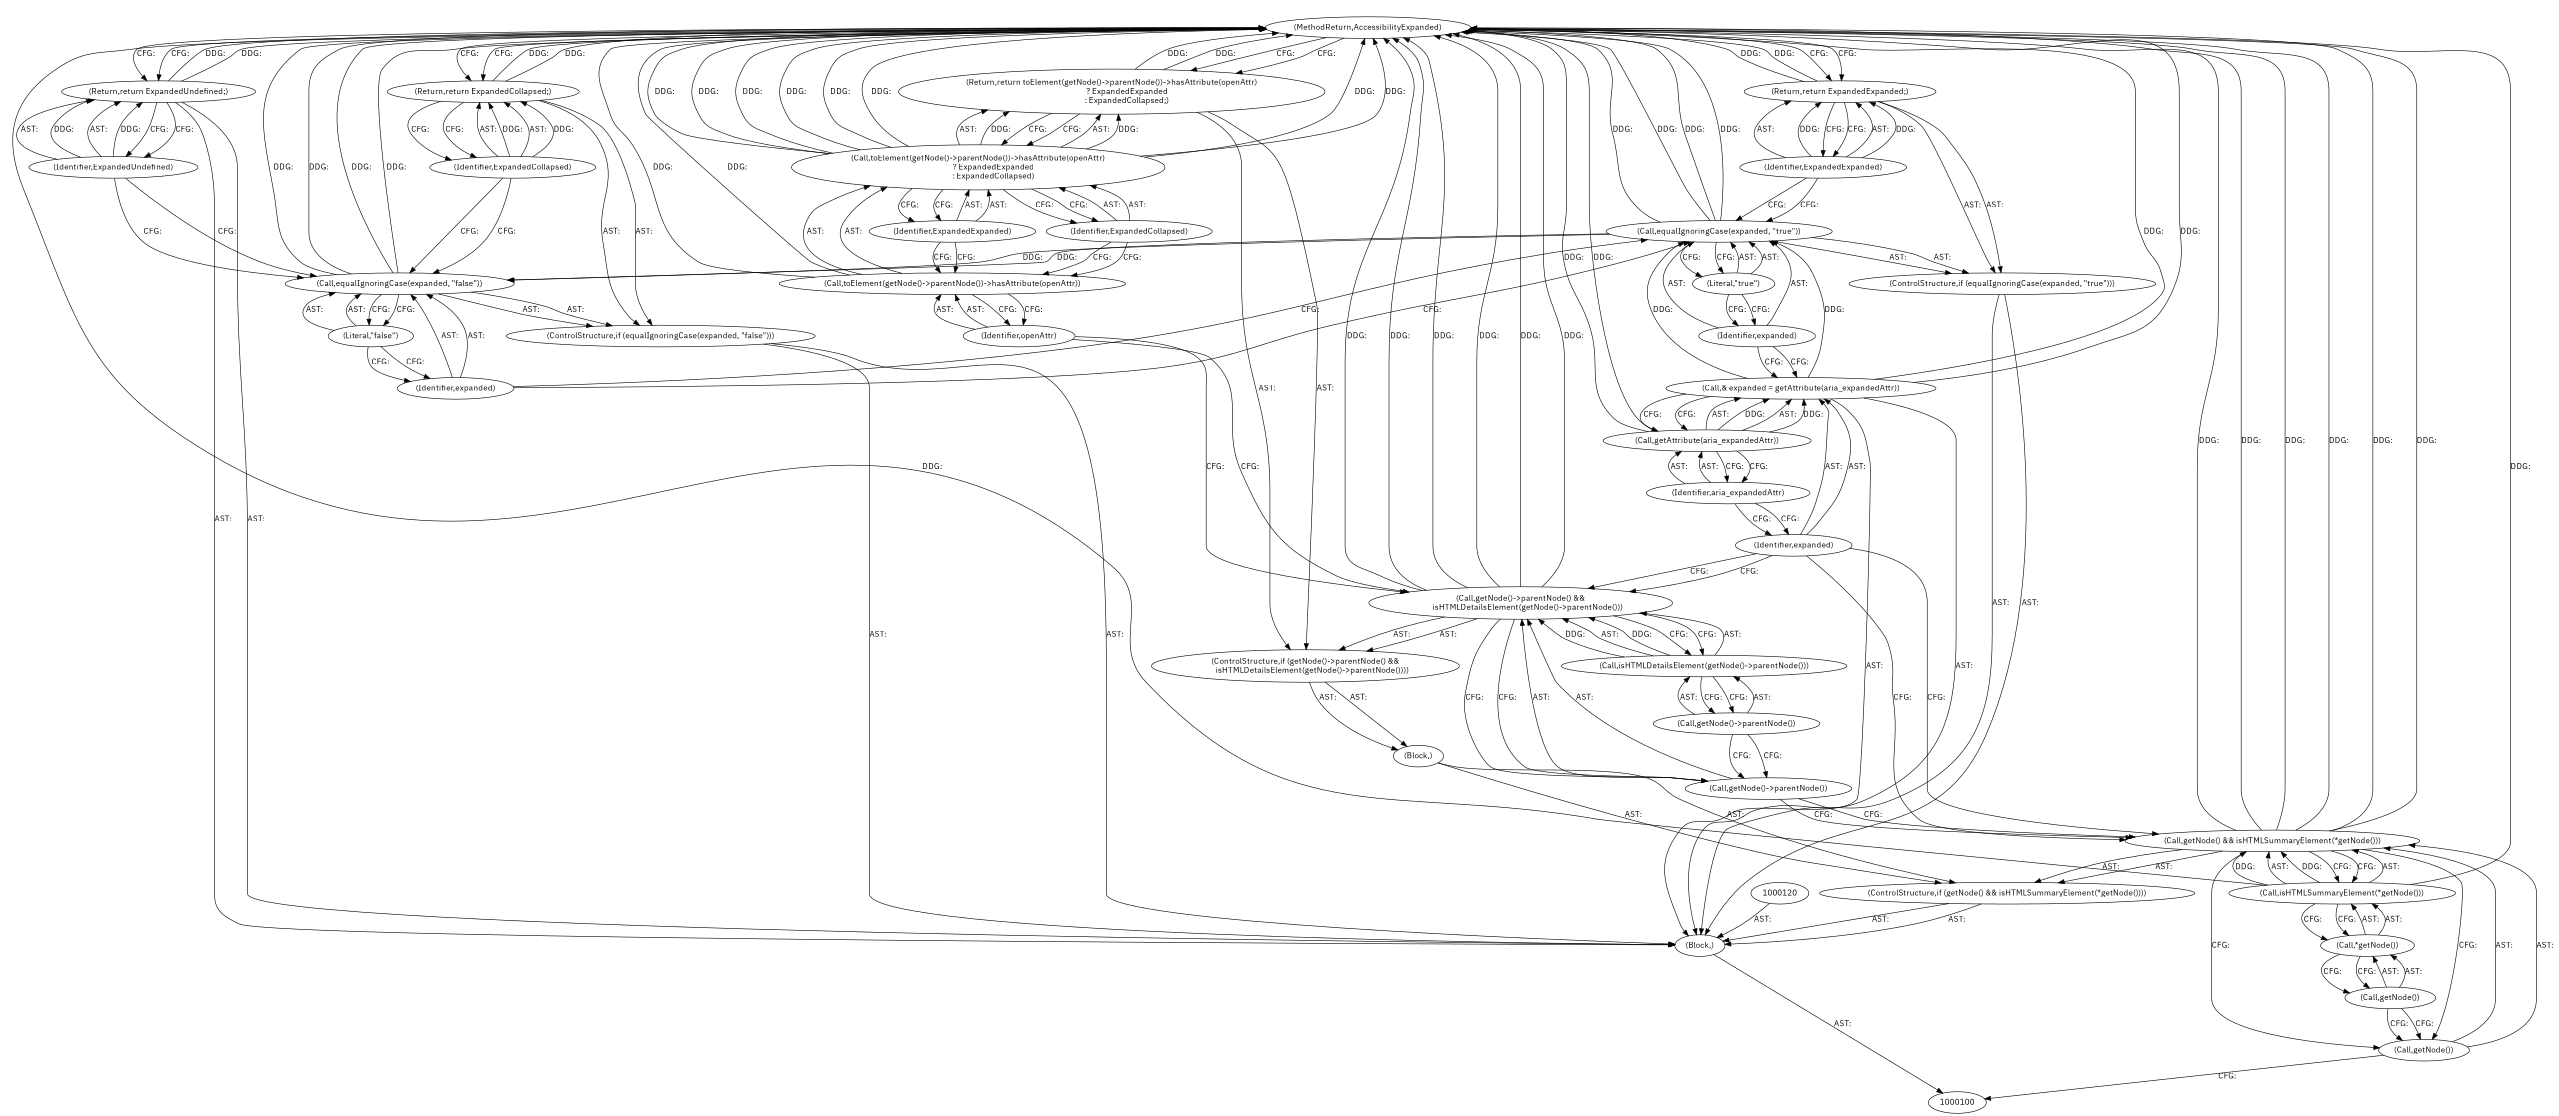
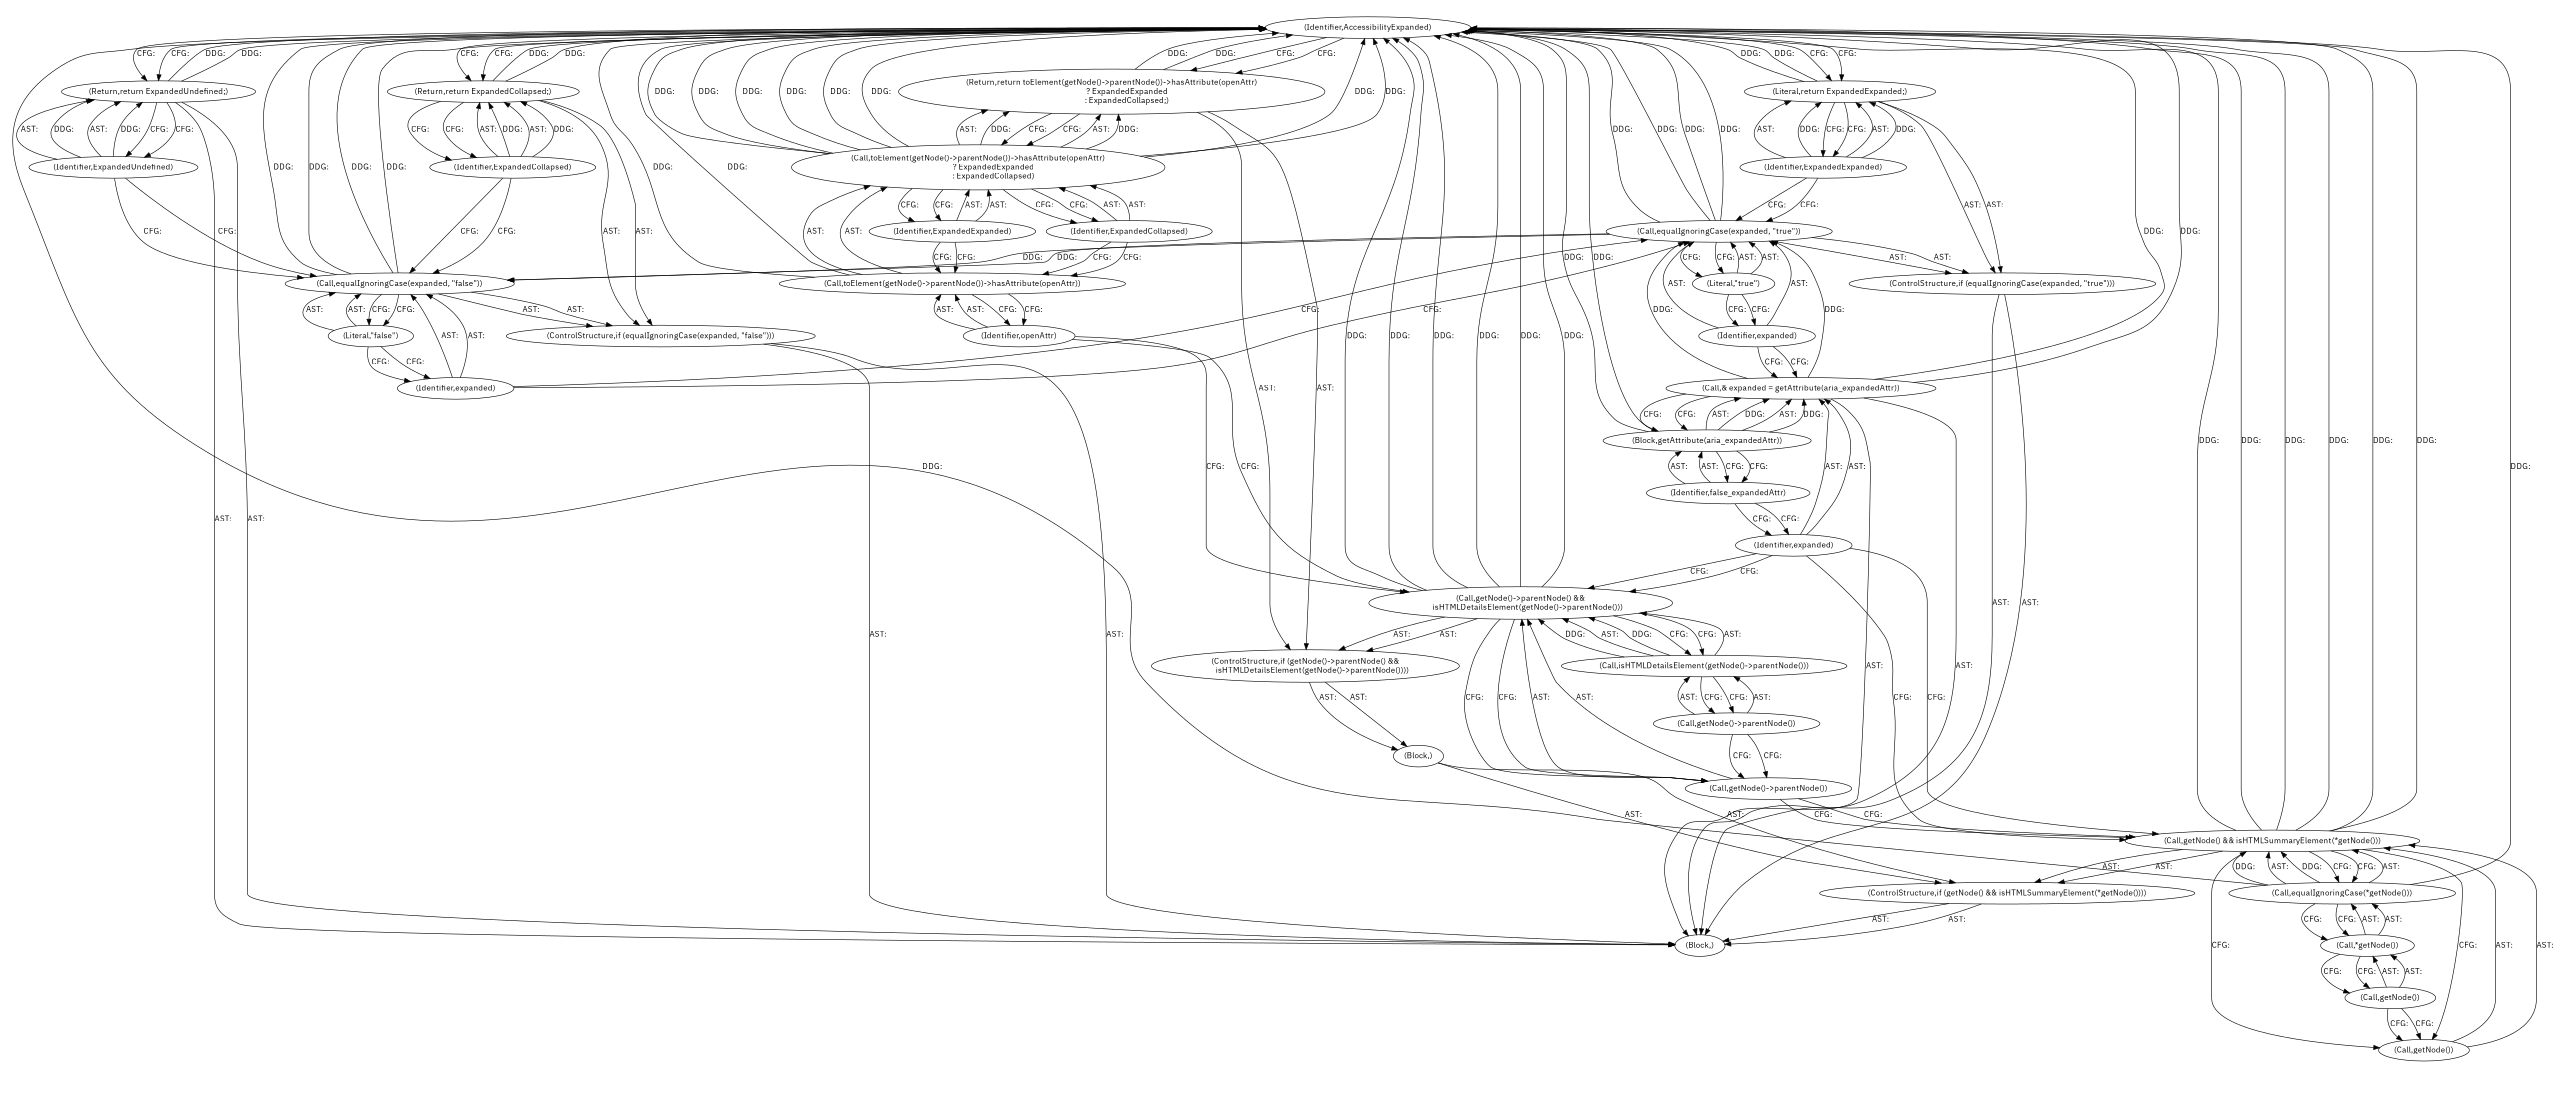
(1368, 28) -> (1368, 28)
(1840, 92) -> (1840, 92)
(1707, 441) -> (1707, 441)
(1728, 493) -> (1728, 493)
(1780, 893) -> none
(2342, 893) -> (2342, 893)
(1957, 1103) -> none
